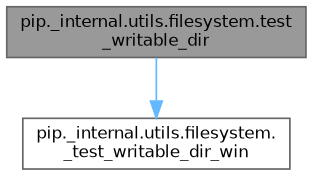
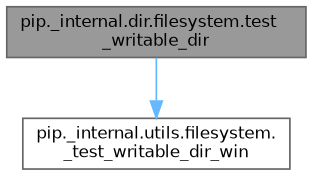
(156, 32) -> (156, 32)
